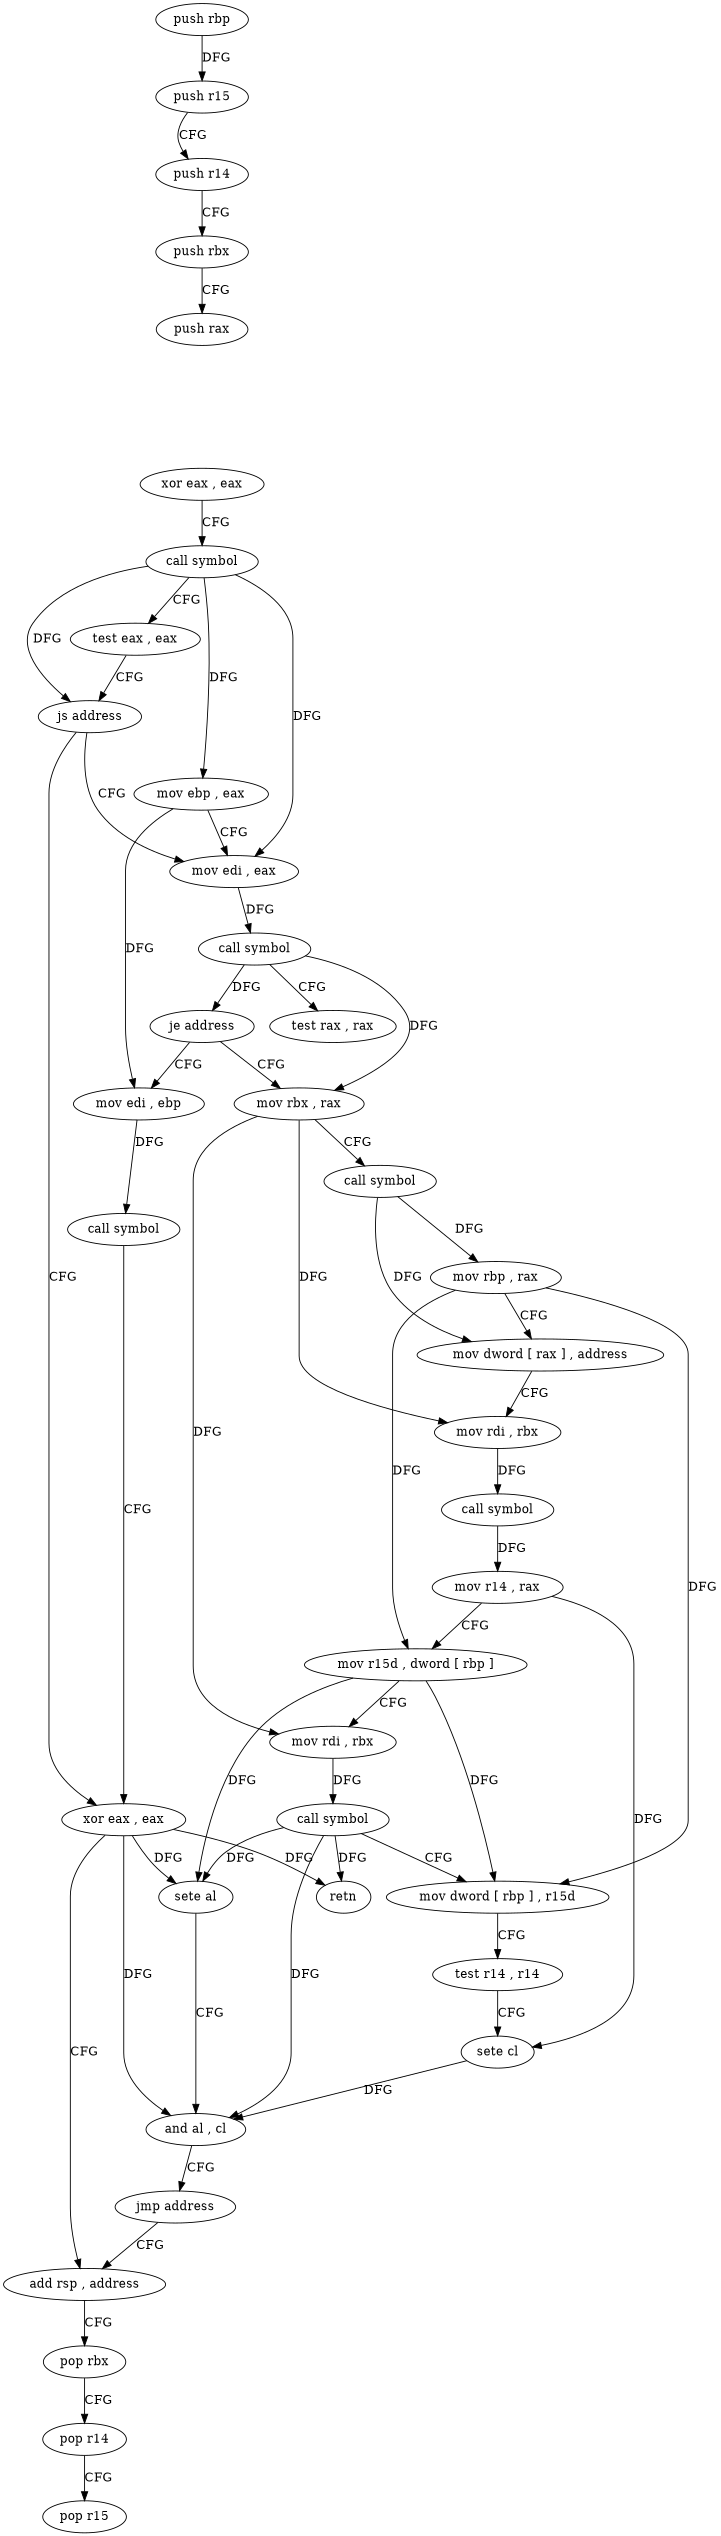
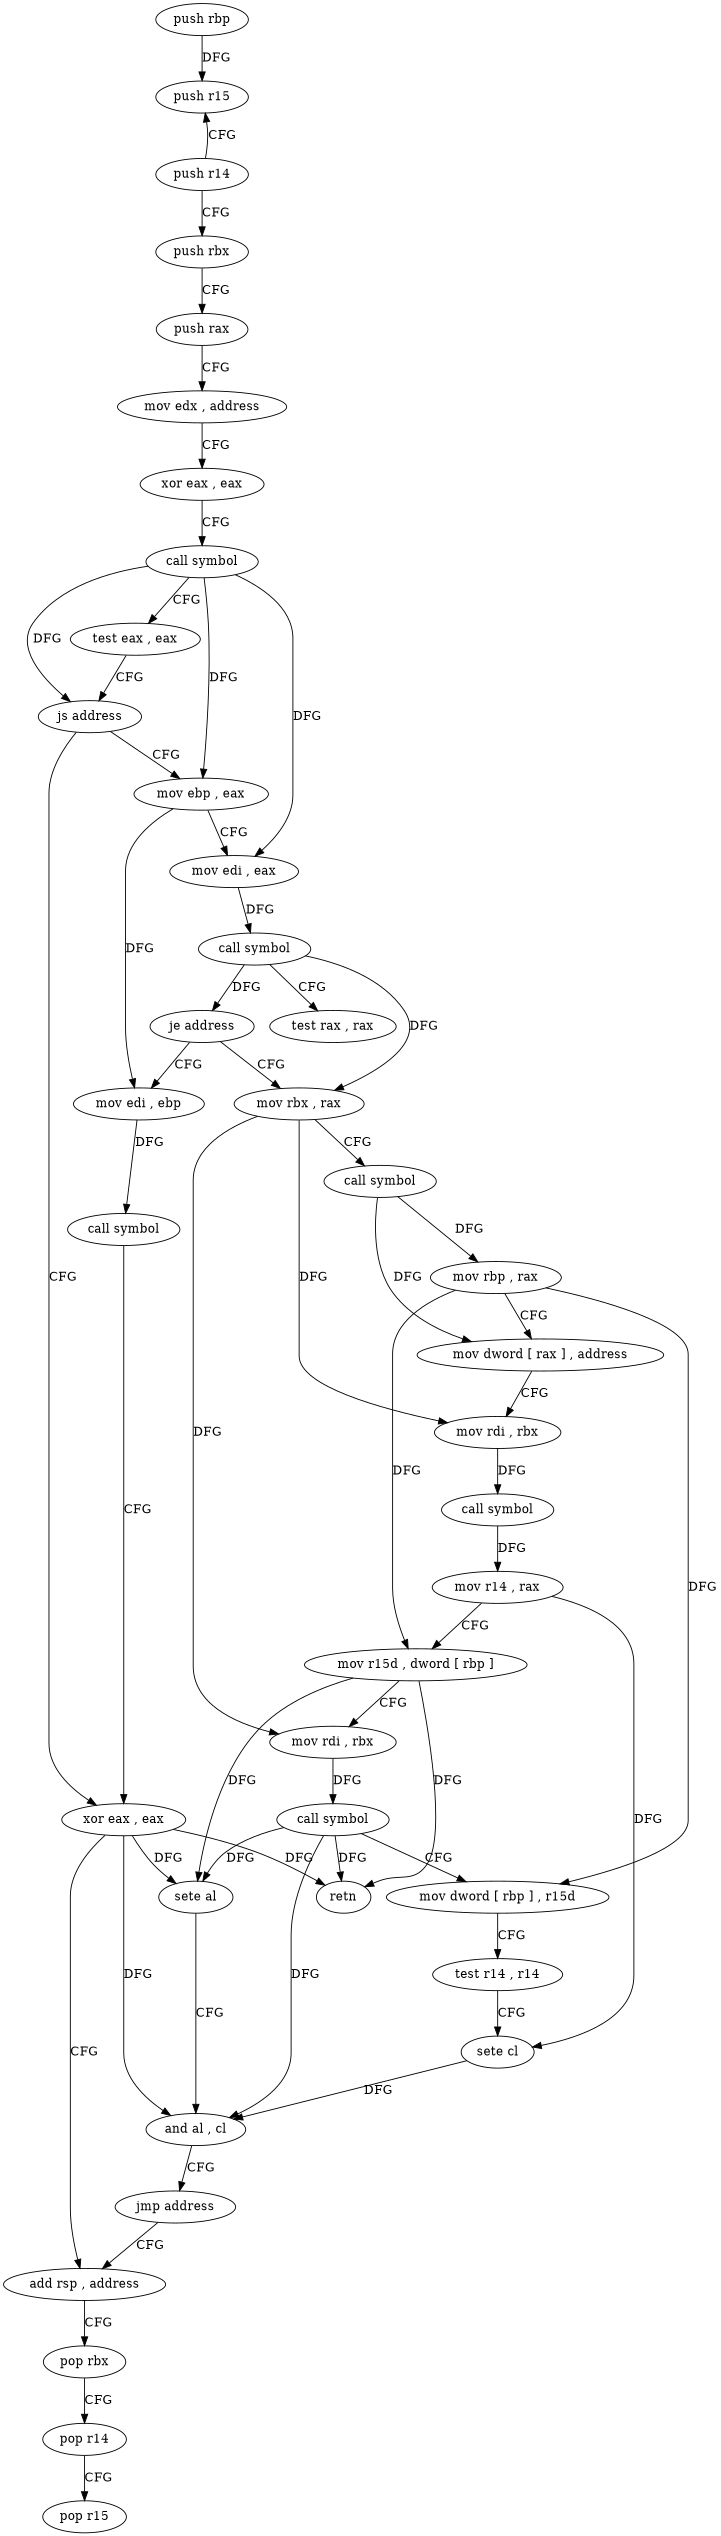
(178, 131) -> (208, 140)
none -> (202, 407)
(102, 815) -> (141, 753)
(467, 1774) -> (435, 1802)
